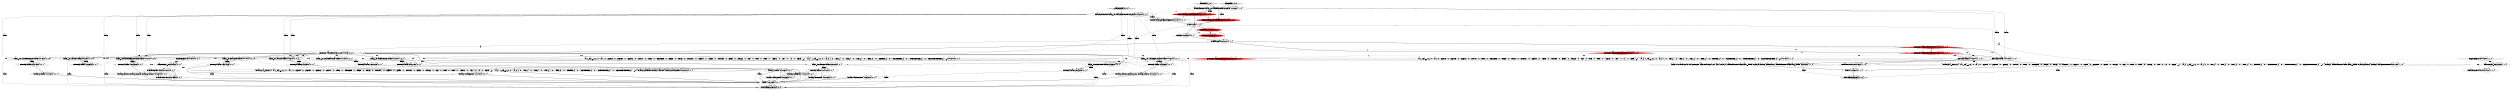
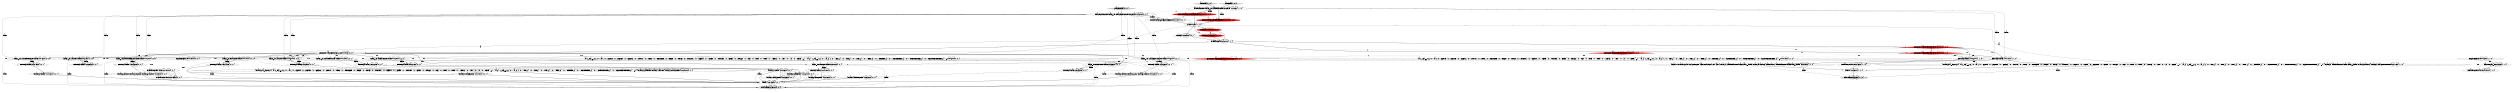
(170, 65) -> none
